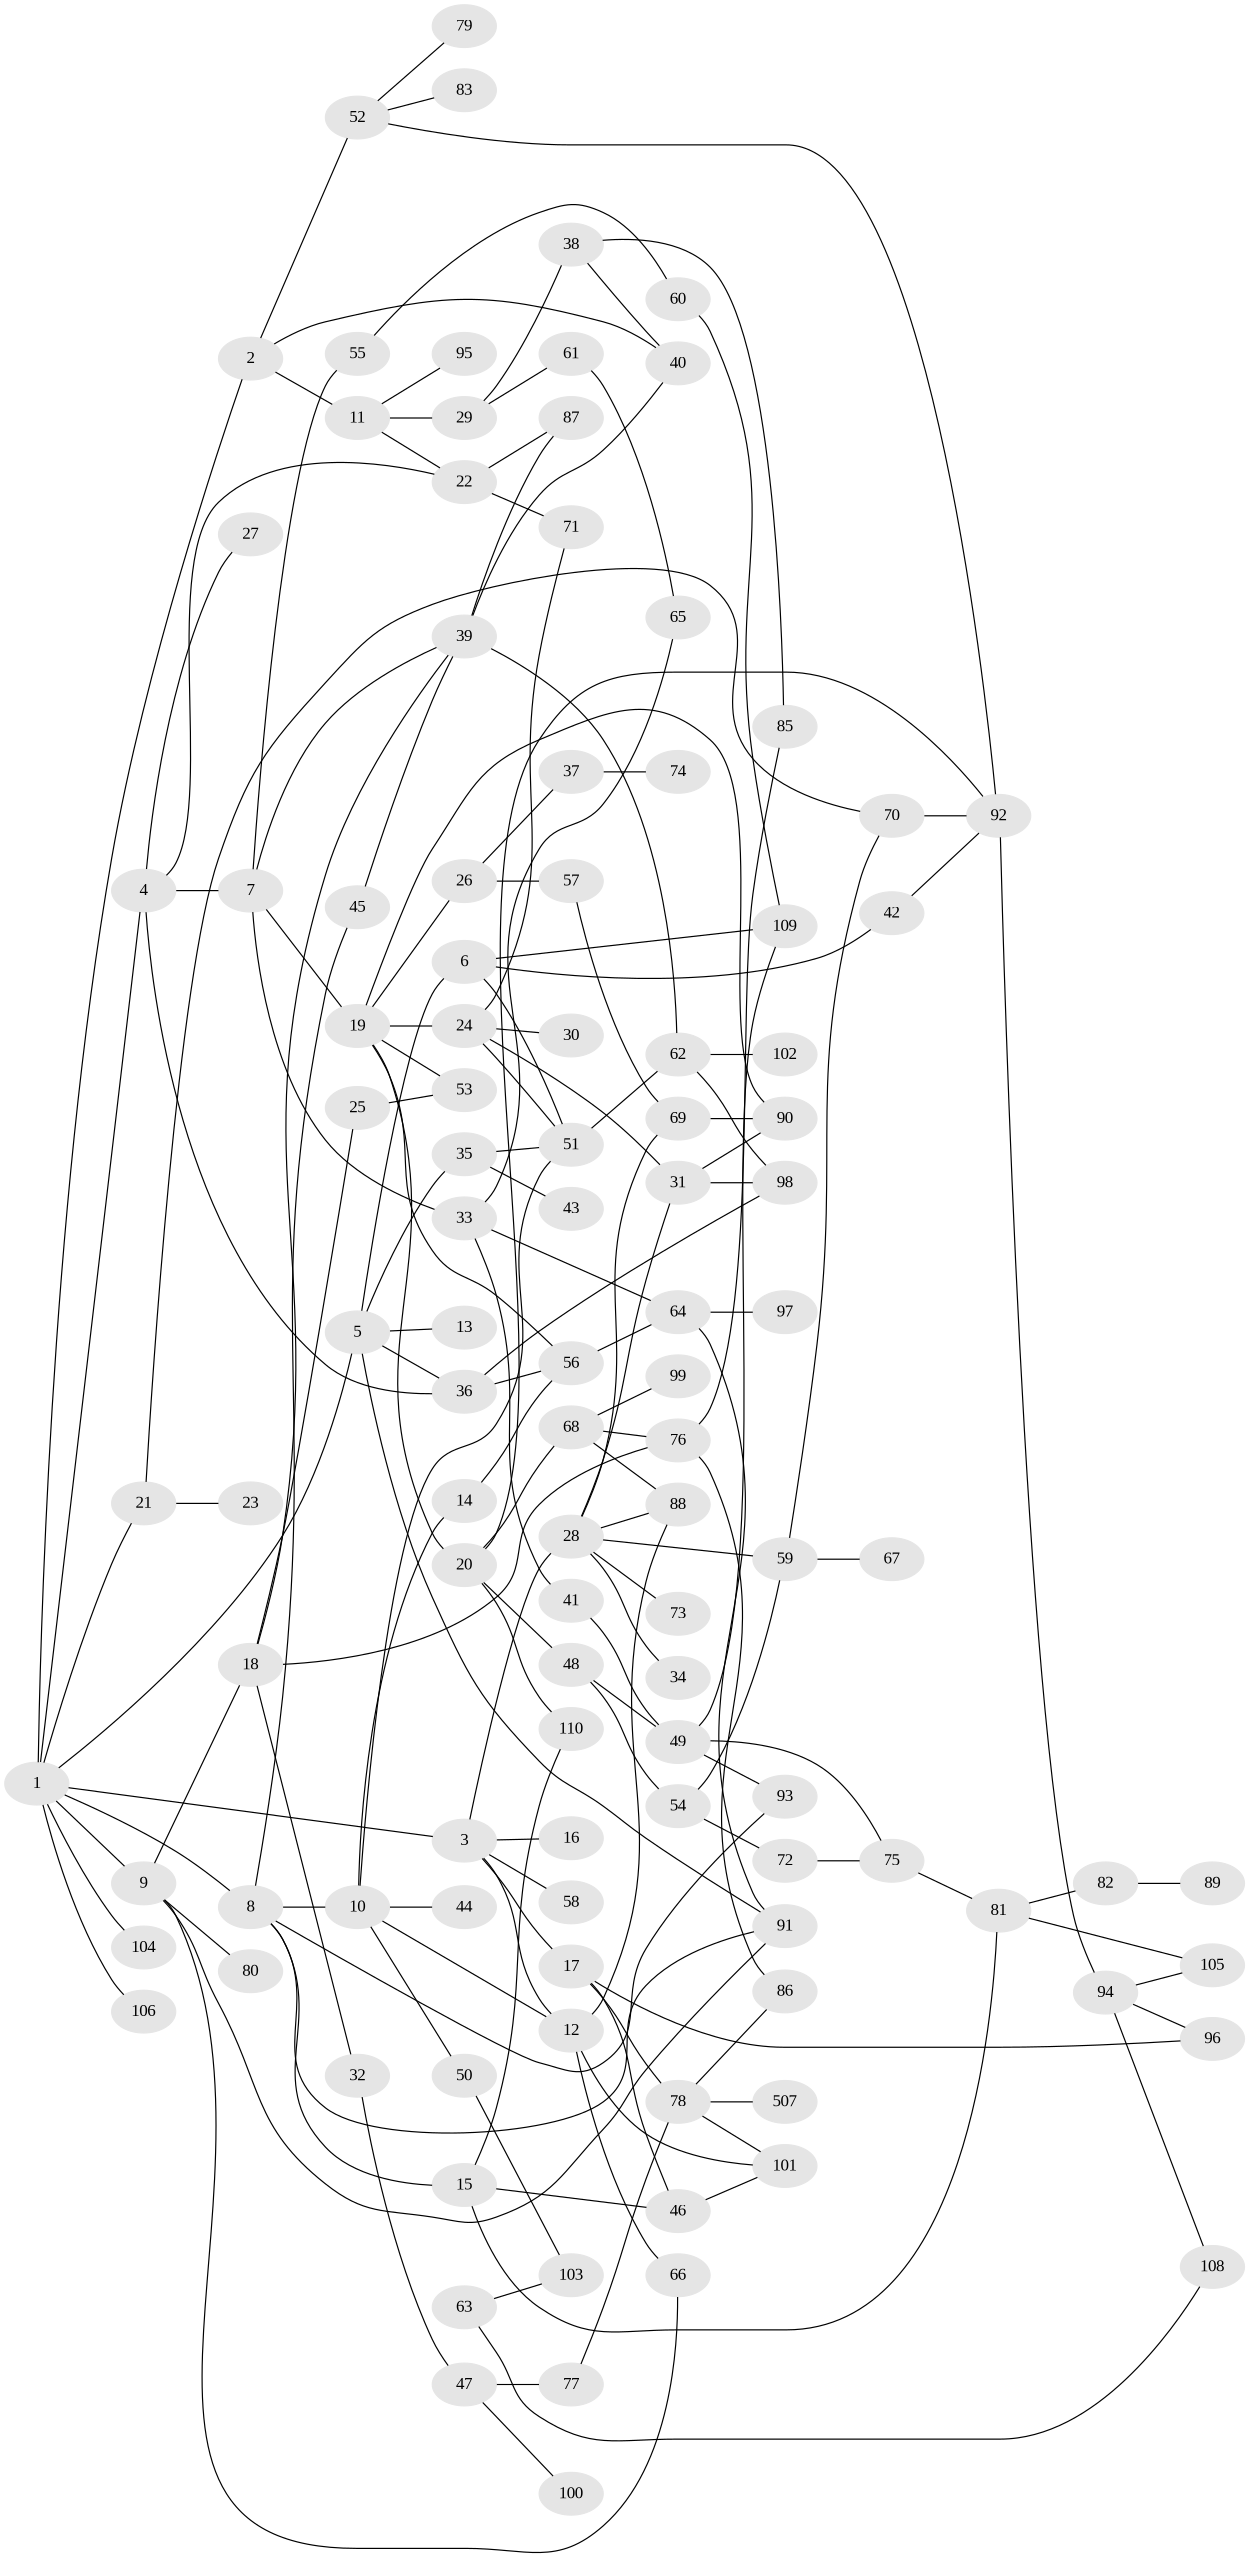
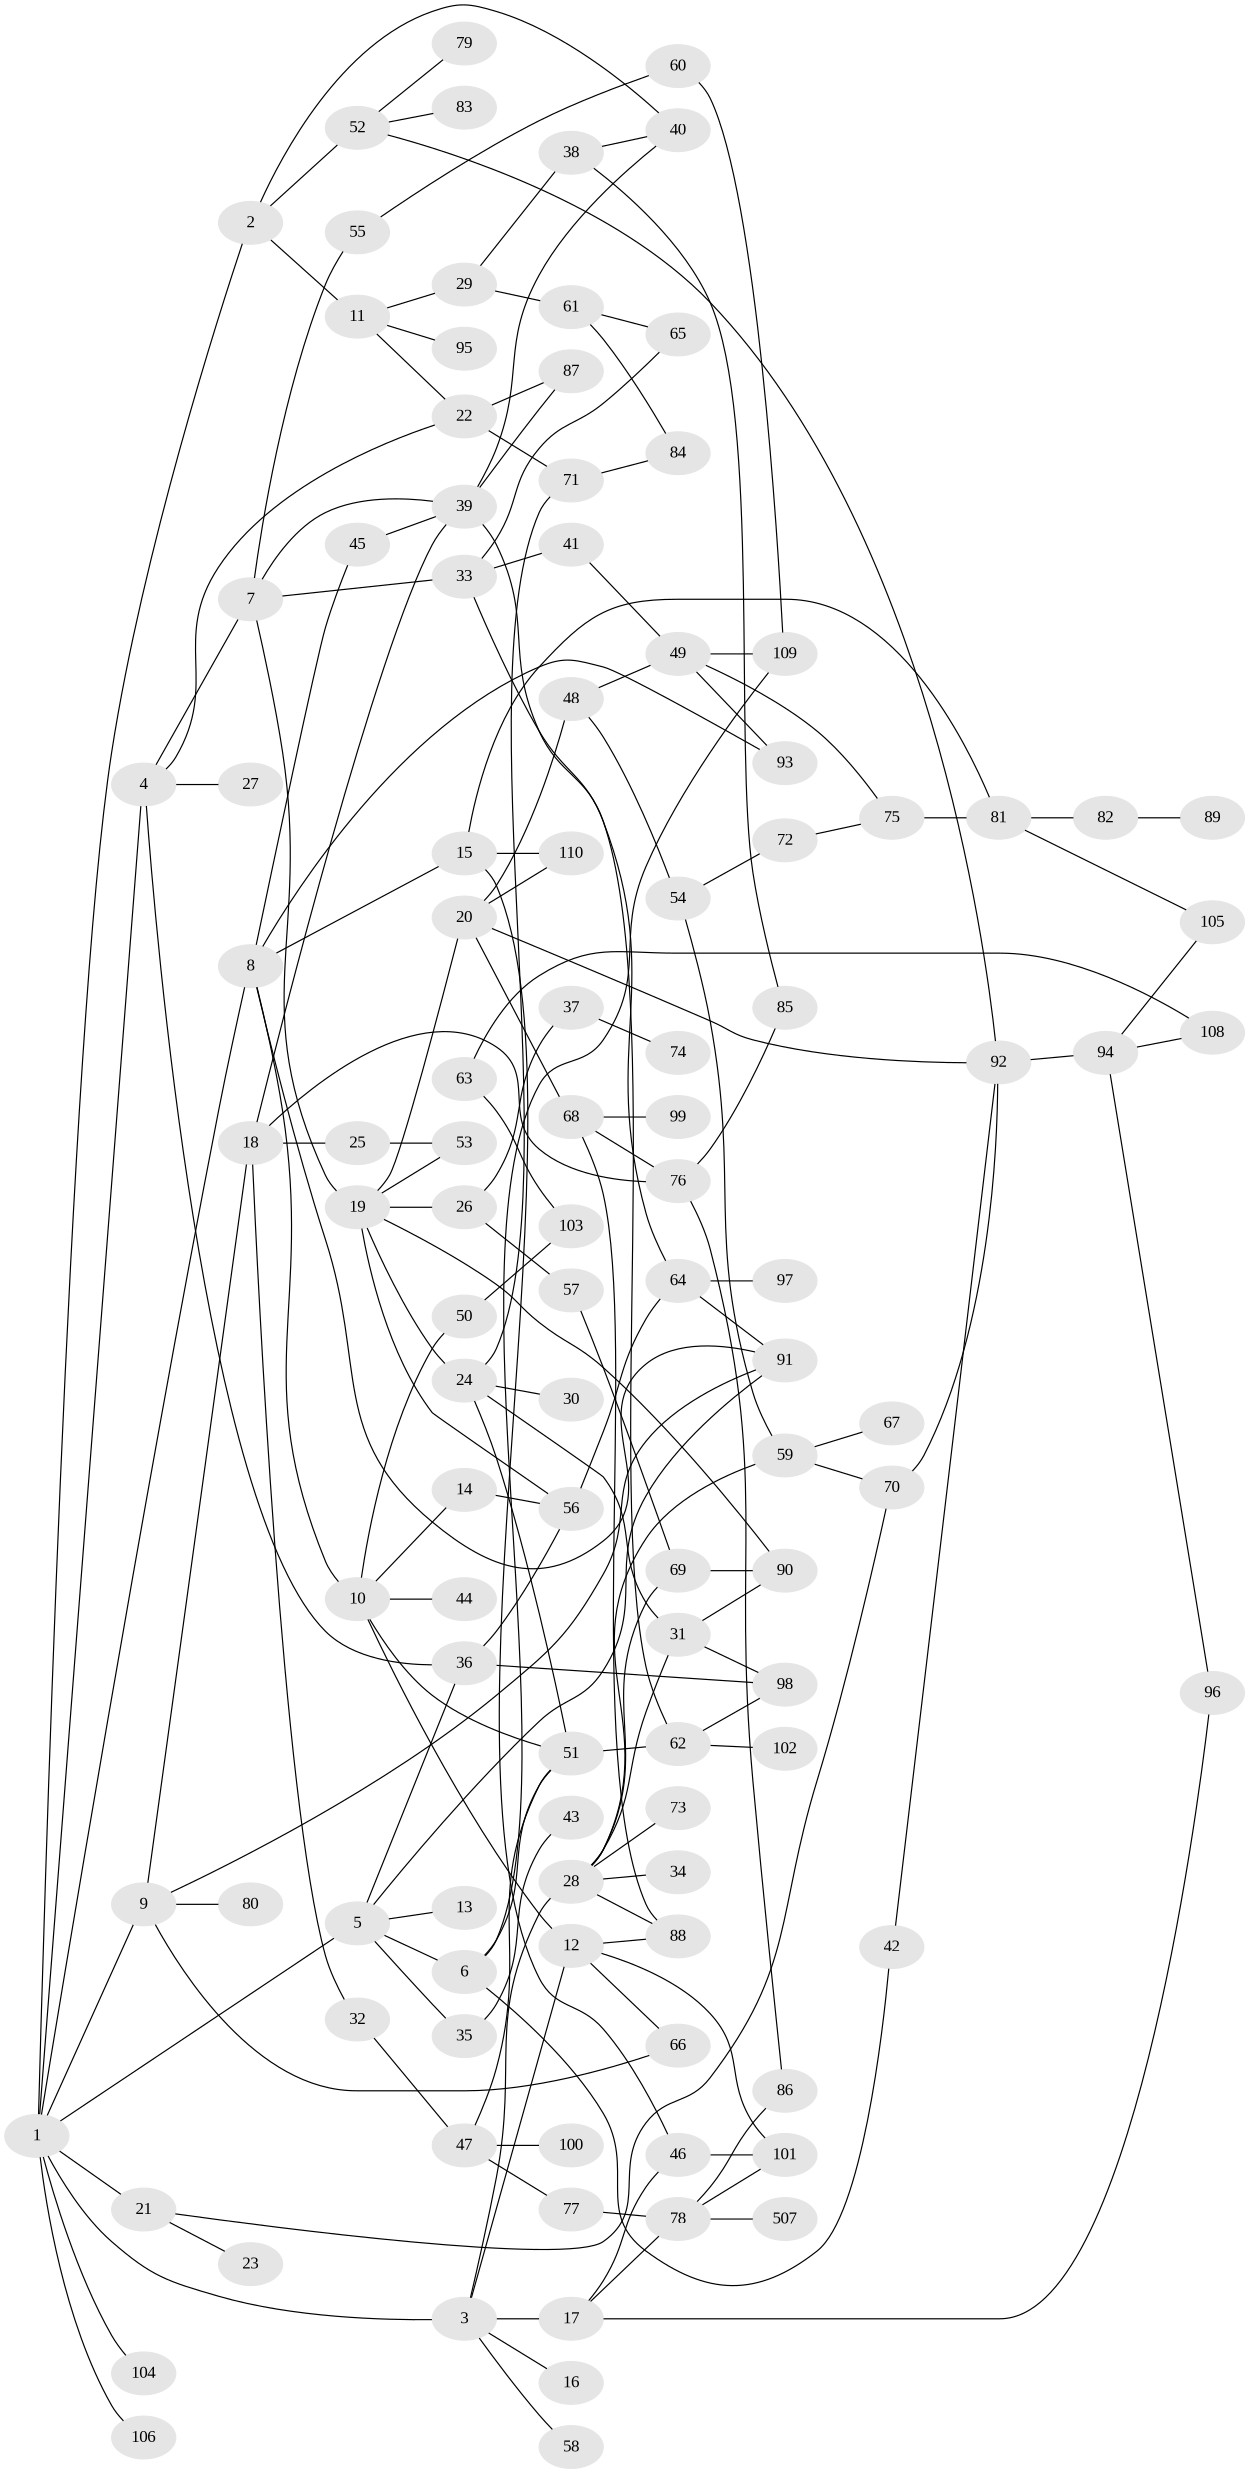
none -> (678, 453)
(518, 1149) -> (509, 1937)
